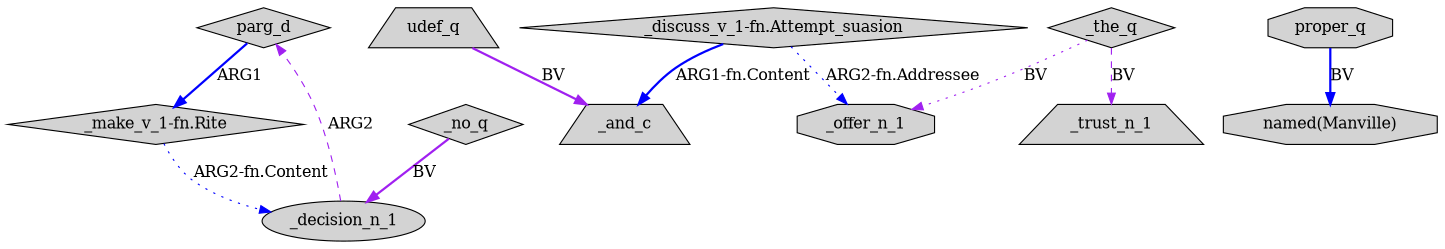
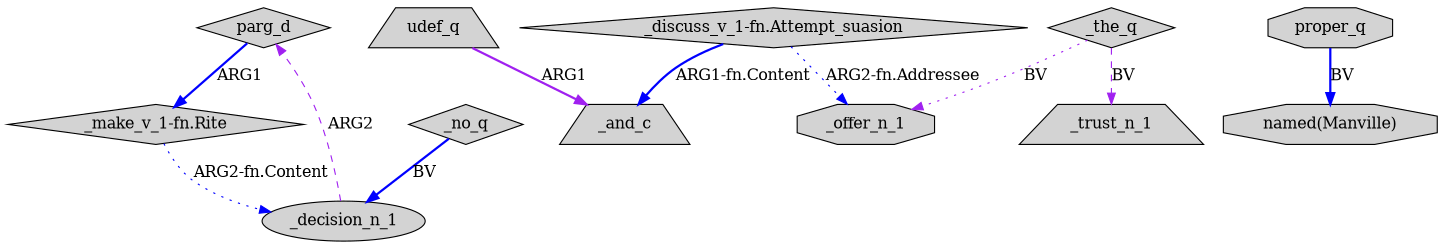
(553, 76) -> (564, 76)
(412, 167) -> (412, 167)
